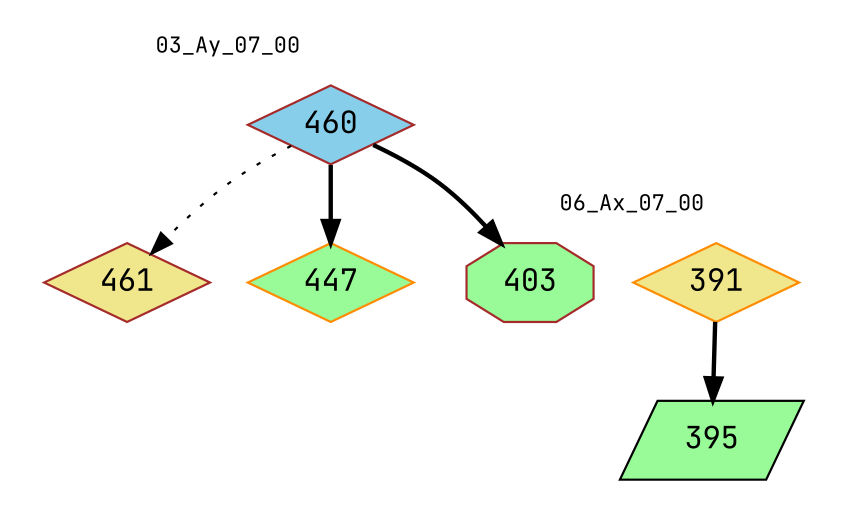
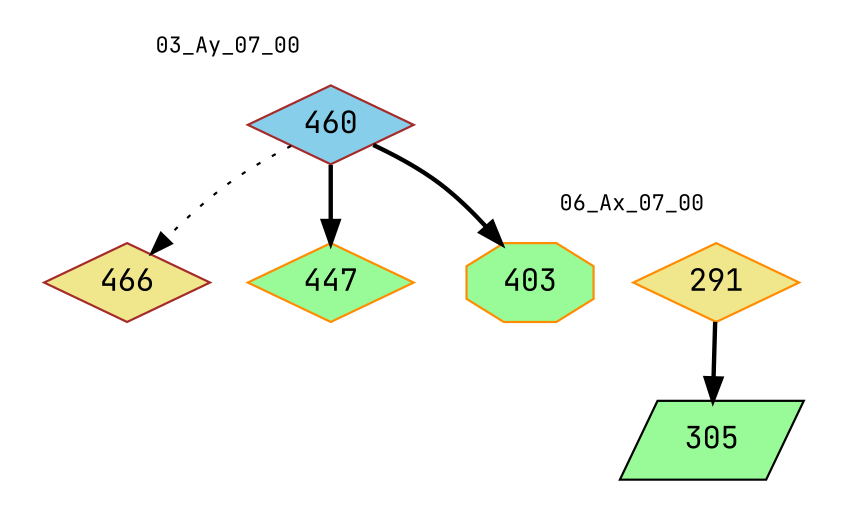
(127, 283) -> (127, 283)
(530, 283) -> (530, 283)
(716, 283) -> (716, 283)
(712, 440) -> (712, 440)
